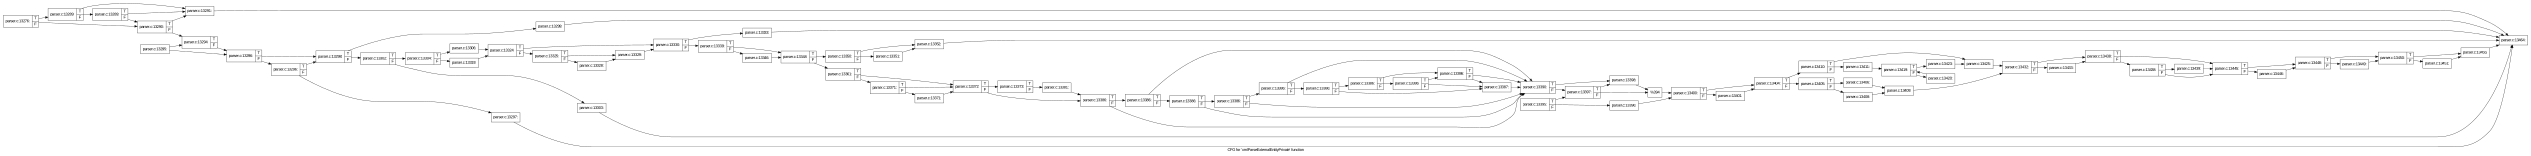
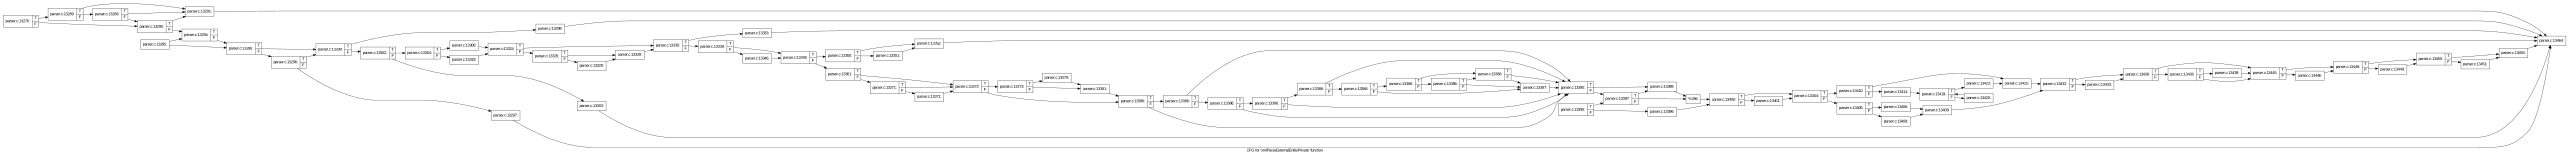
none -> (1057, 78)
